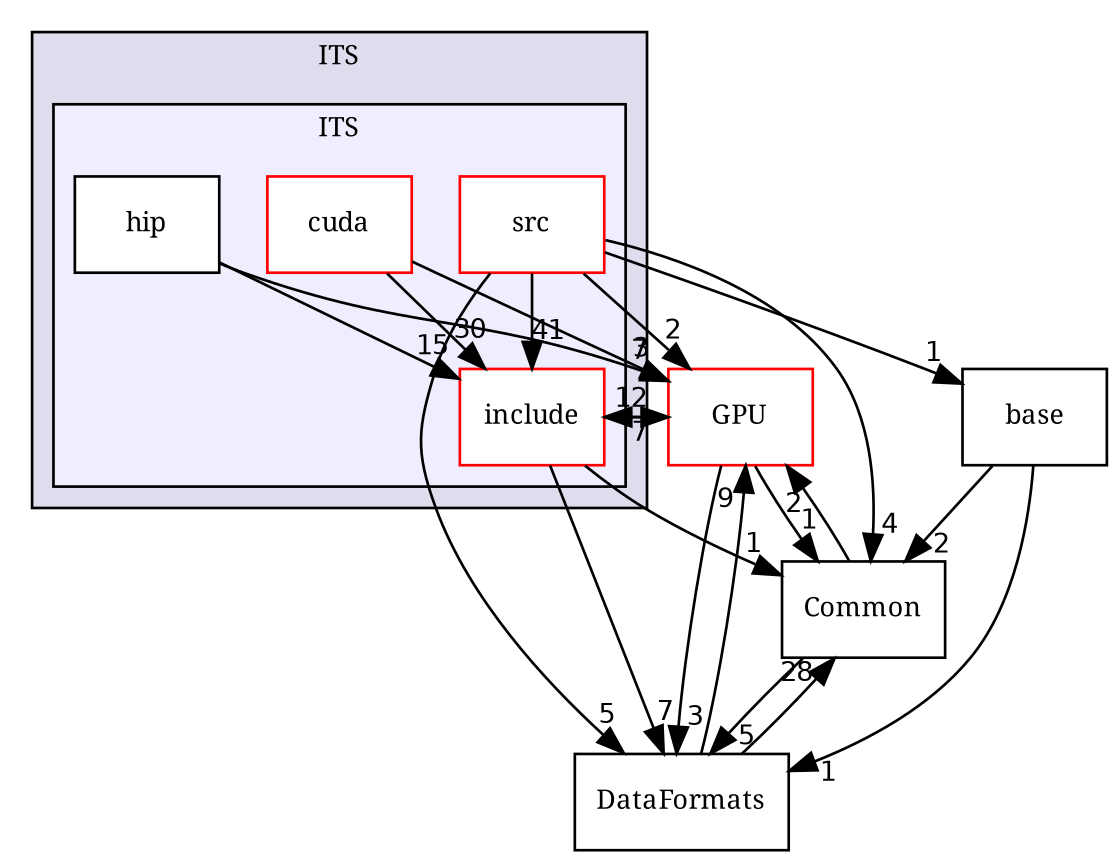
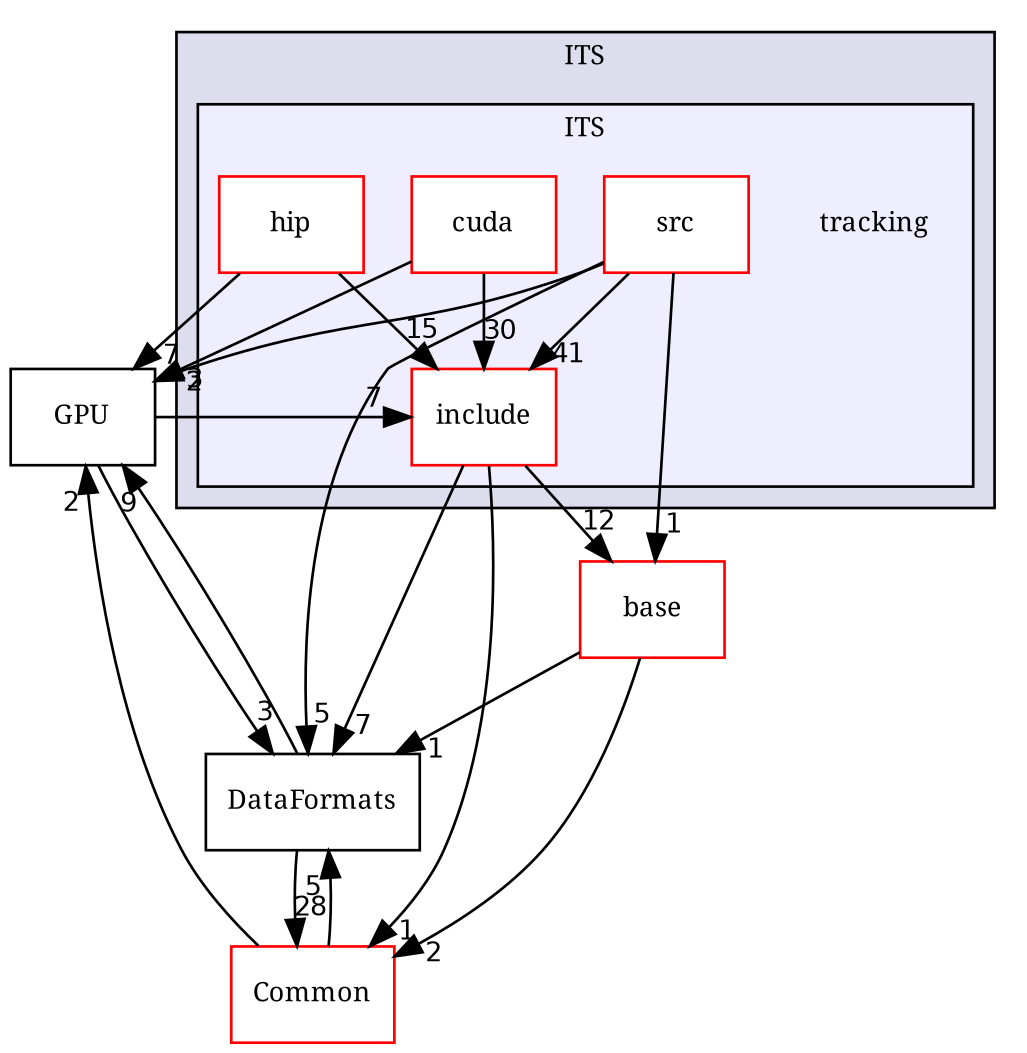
(147, 225) -> (291, 225)
none -> (874, 225)
(819, 348) -> none
(623, 417) -> (559, 504)
(741, 417) -> (83, 417)
(1035, 417) -> (652, 610)
(777, 503) -> none
(864, 610) -> (313, 995)
